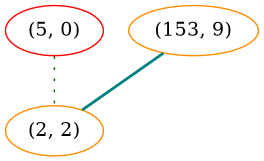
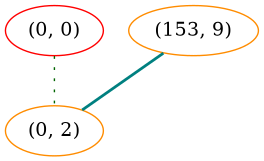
(54, 31) -> (54, 31)
(54, 131) -> (54, 131)
